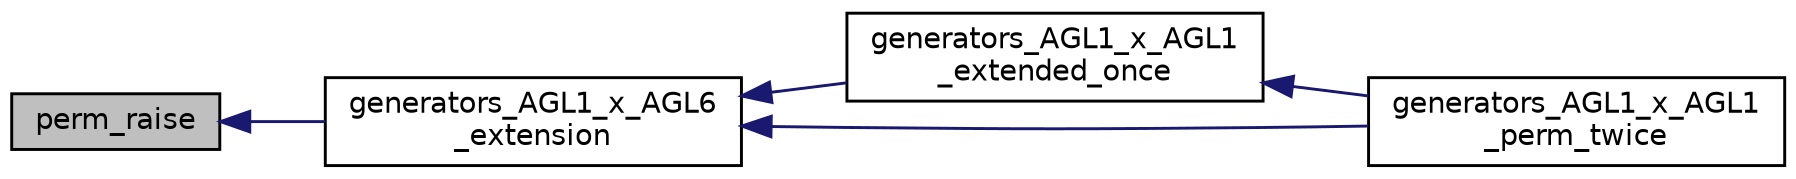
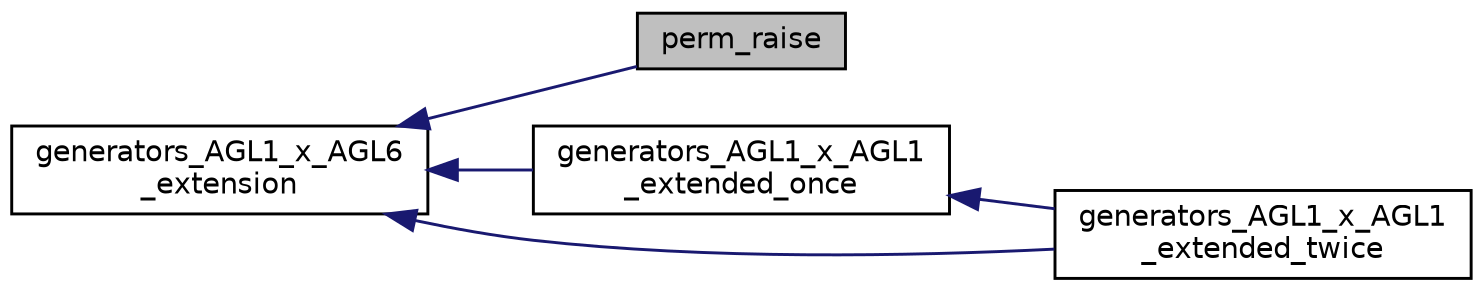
(288, 122) -> (532, 93)
(1577, 122) -> (1263, 234)
